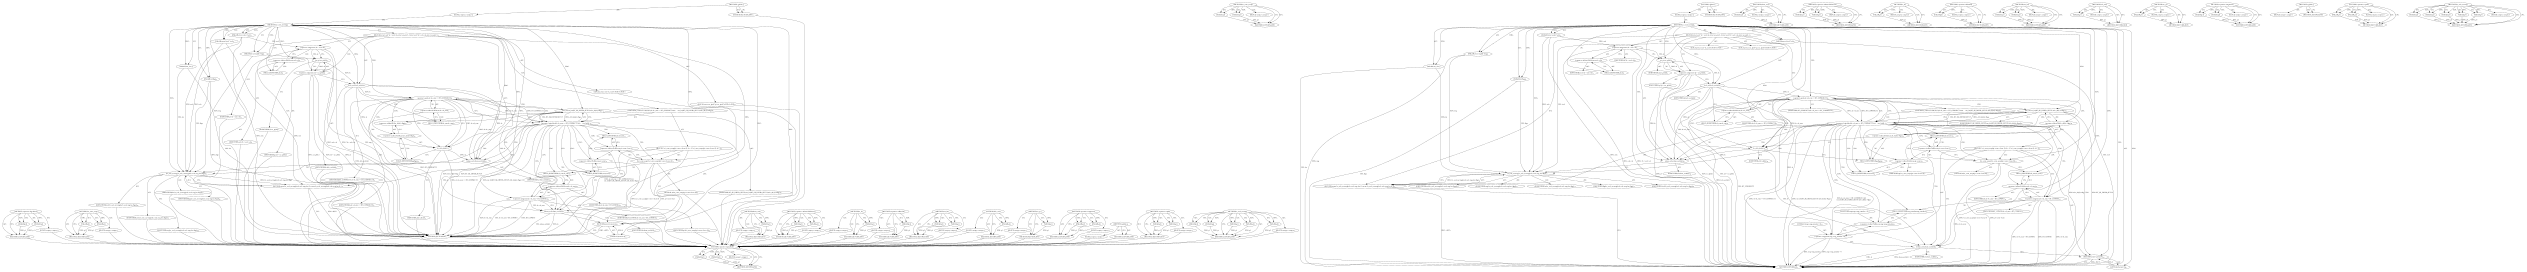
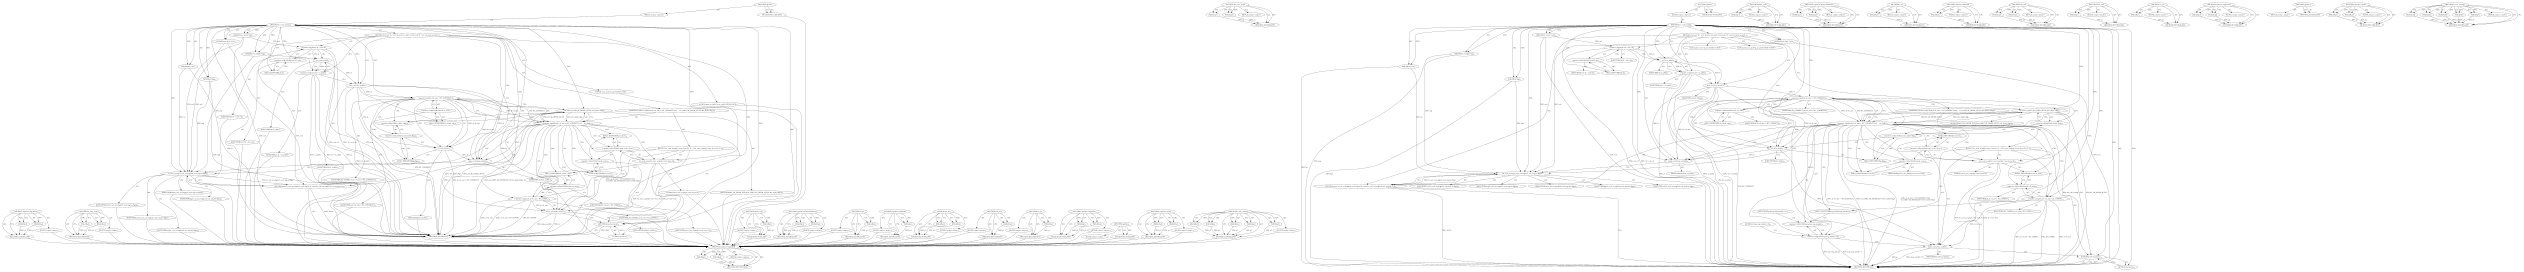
(1888, 217) -> none
